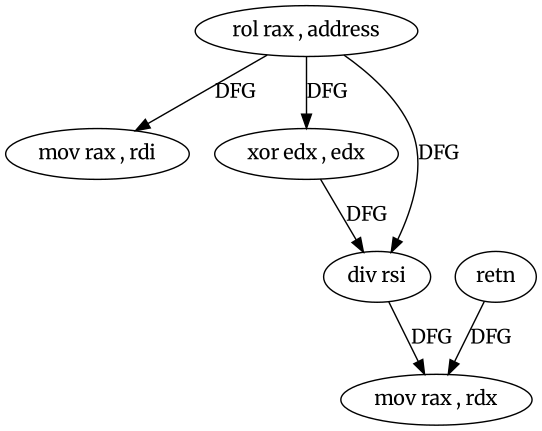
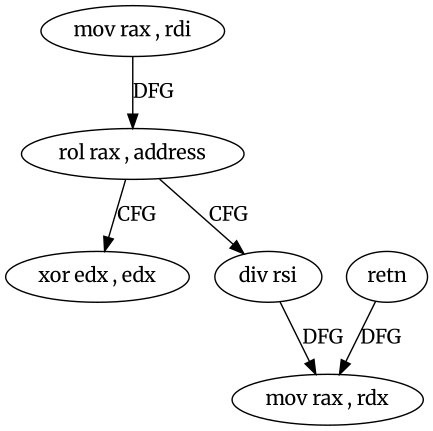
(208, 89) -> (133, 85)
(328, 93) -> (137, 215)
(439, 154) -> (229, 215)
(338, 210) -> none
